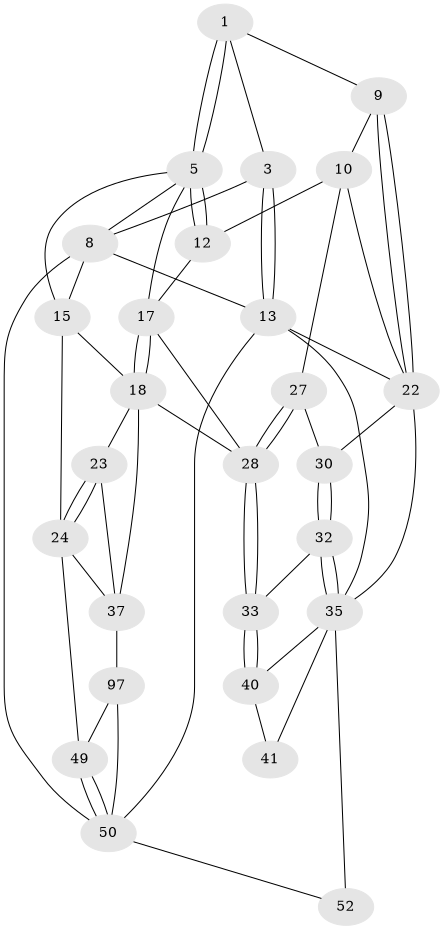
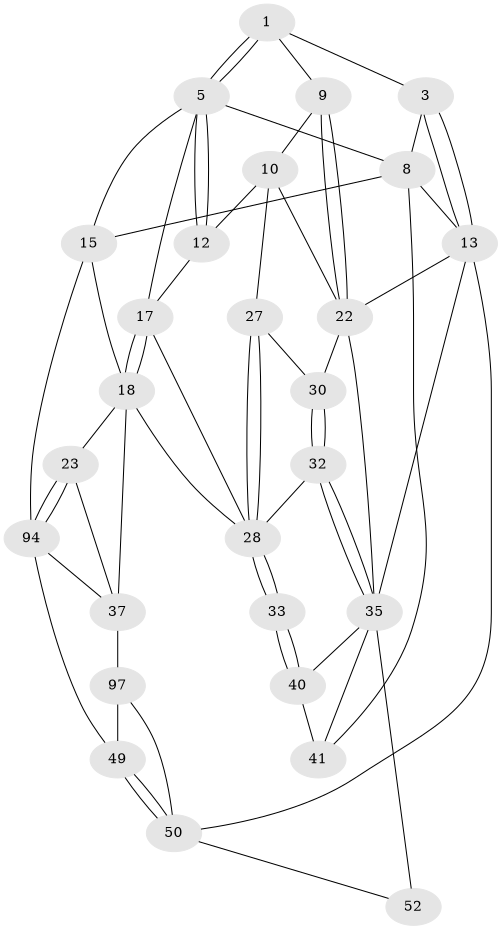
(60, 538) -> (32, 538)
(4, 542) -> (420, 480)
(288, 575) -> (286, 502)
